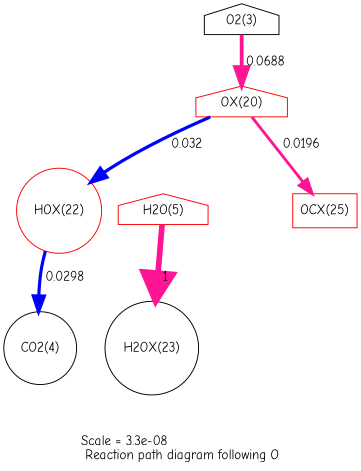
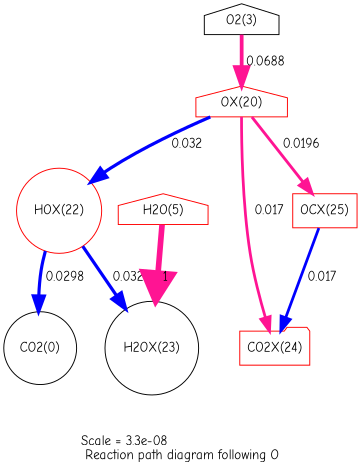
none -> (100, 271)
(40, 348) -> (40, 348)
none -> (275, 348)
